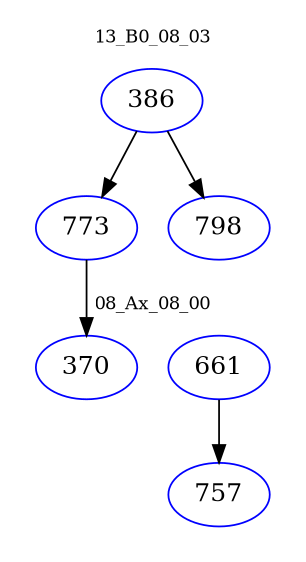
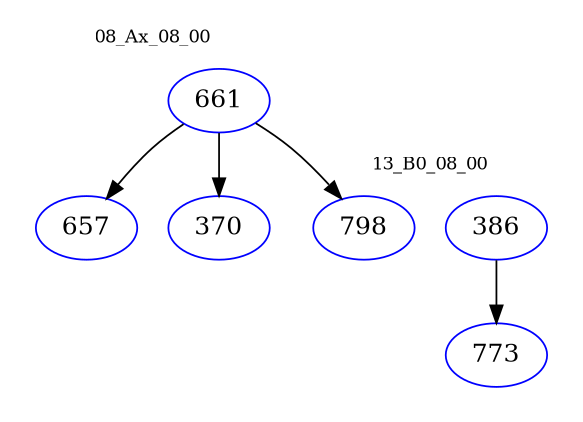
(153, 38) -> (430, 165)
(181, 156) -> (311, 166)
(87, 299) -> (219, 156)
(219, 495) -> (87, 228)
